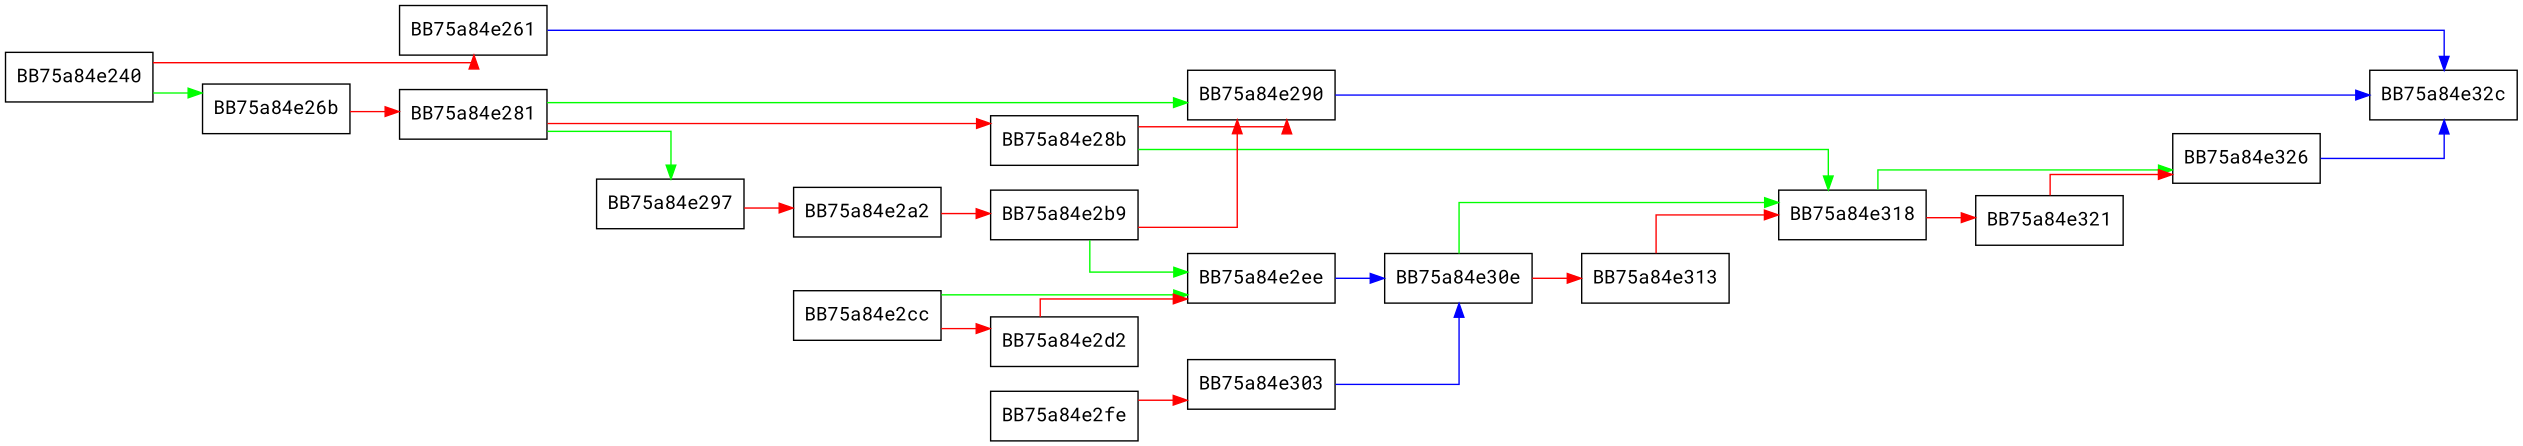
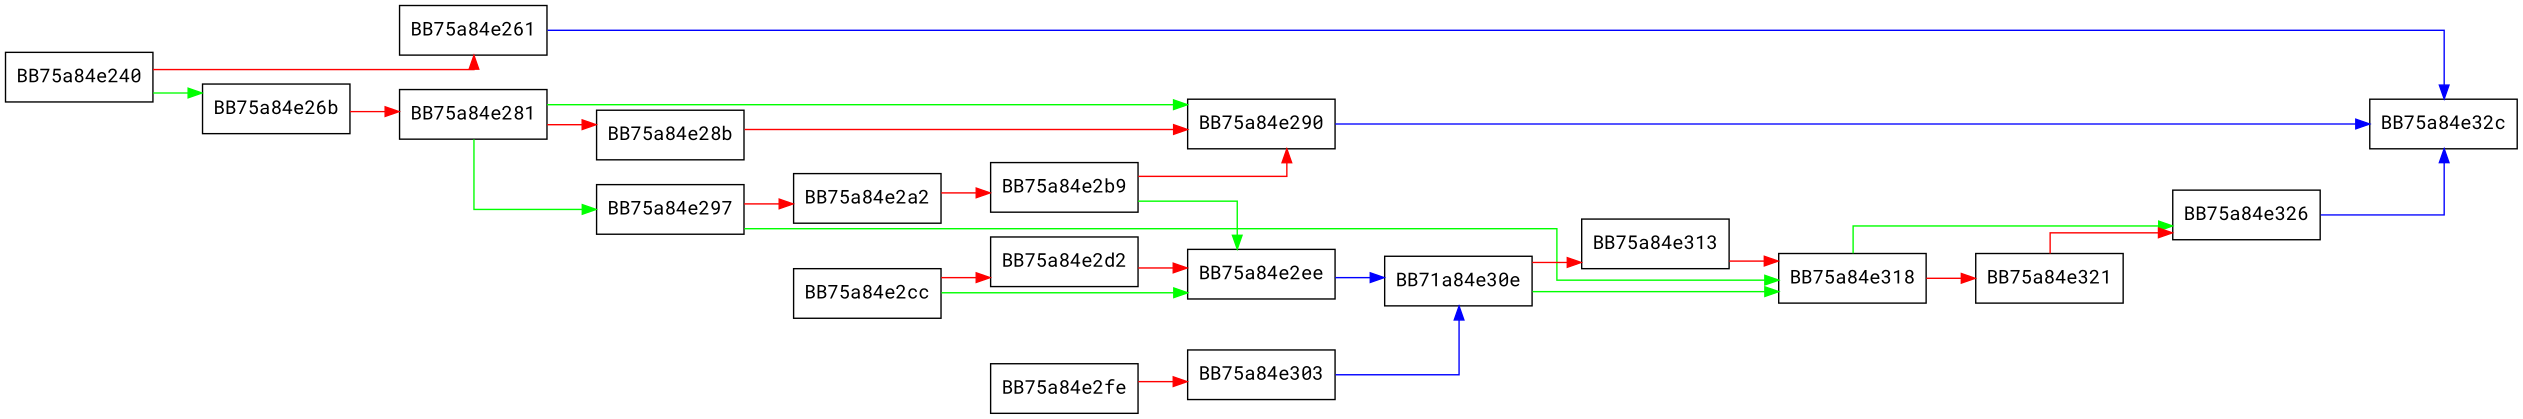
(1497, 149) -> (1280, 229)
(1458, 278) -> (1458, 281)
